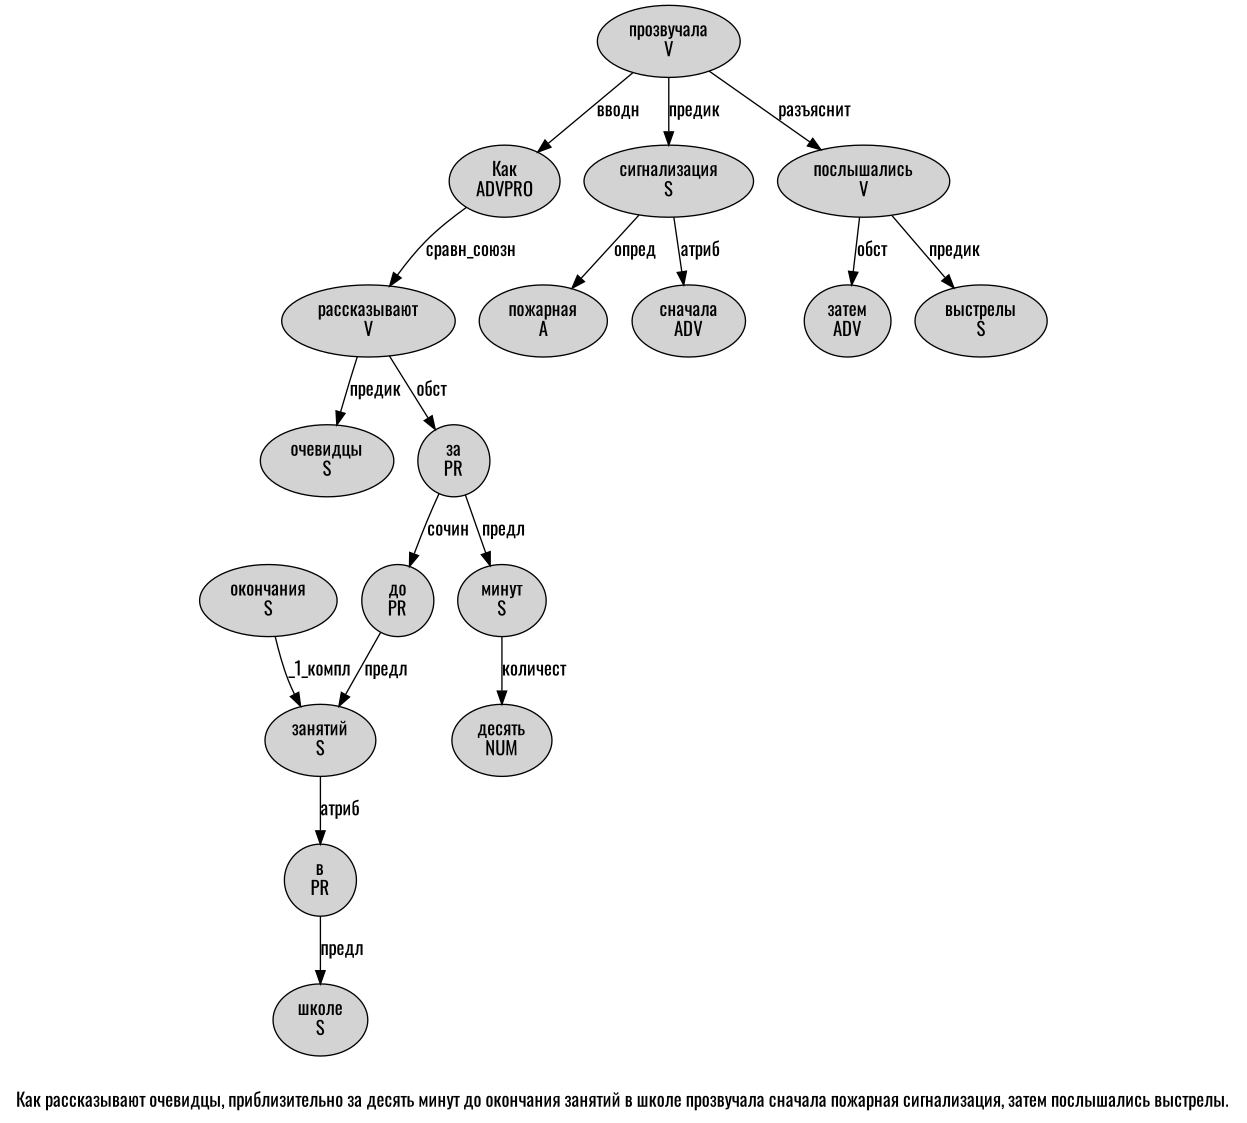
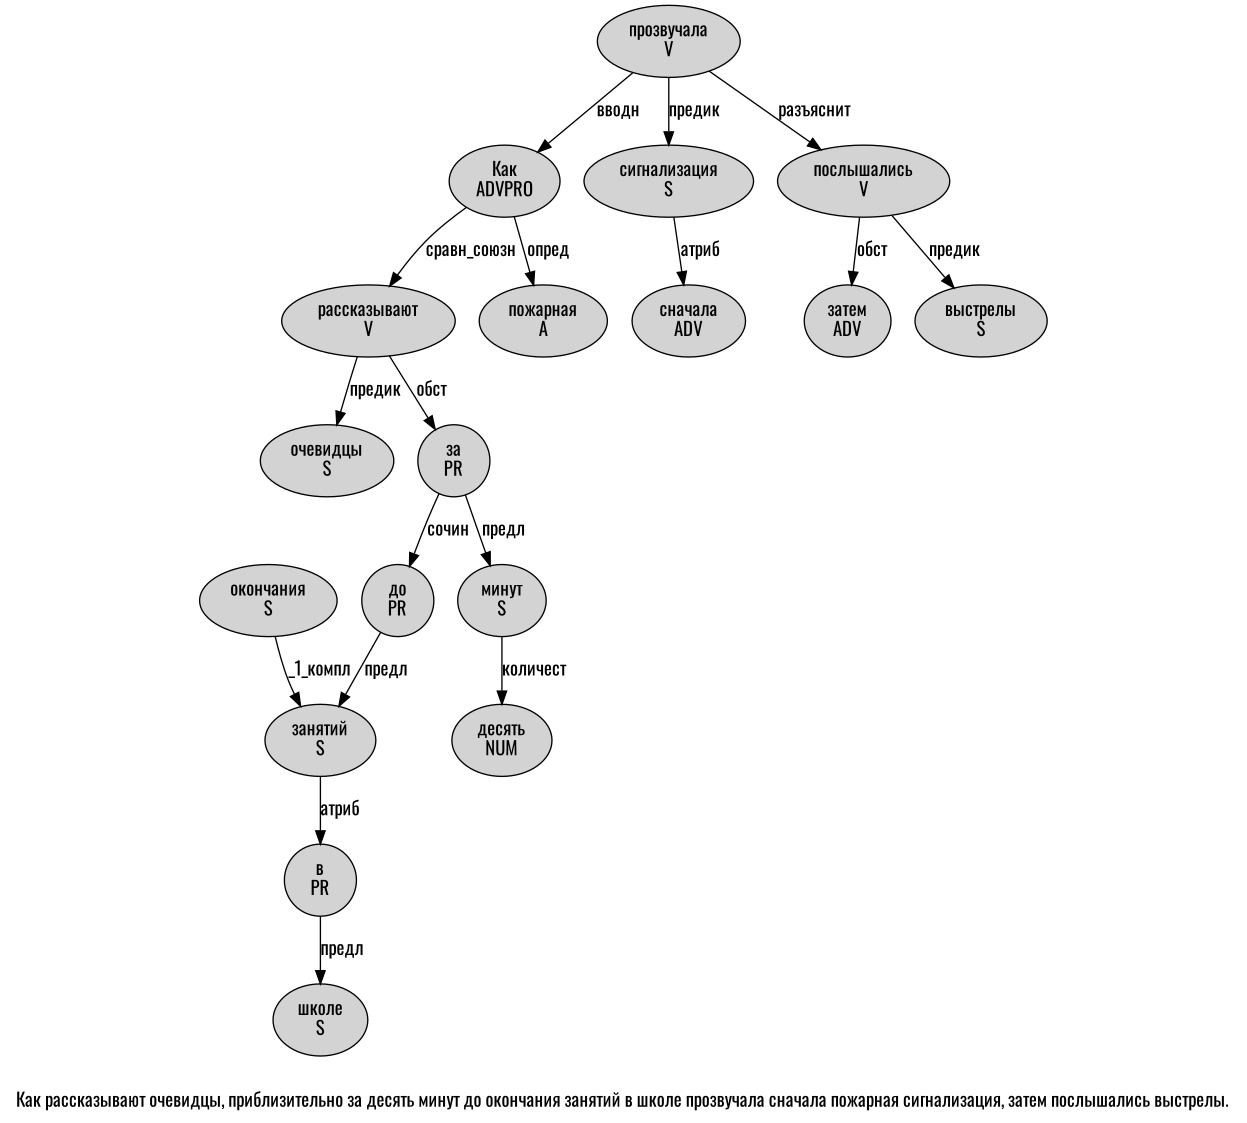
(610, 247) -> (522, 245)
